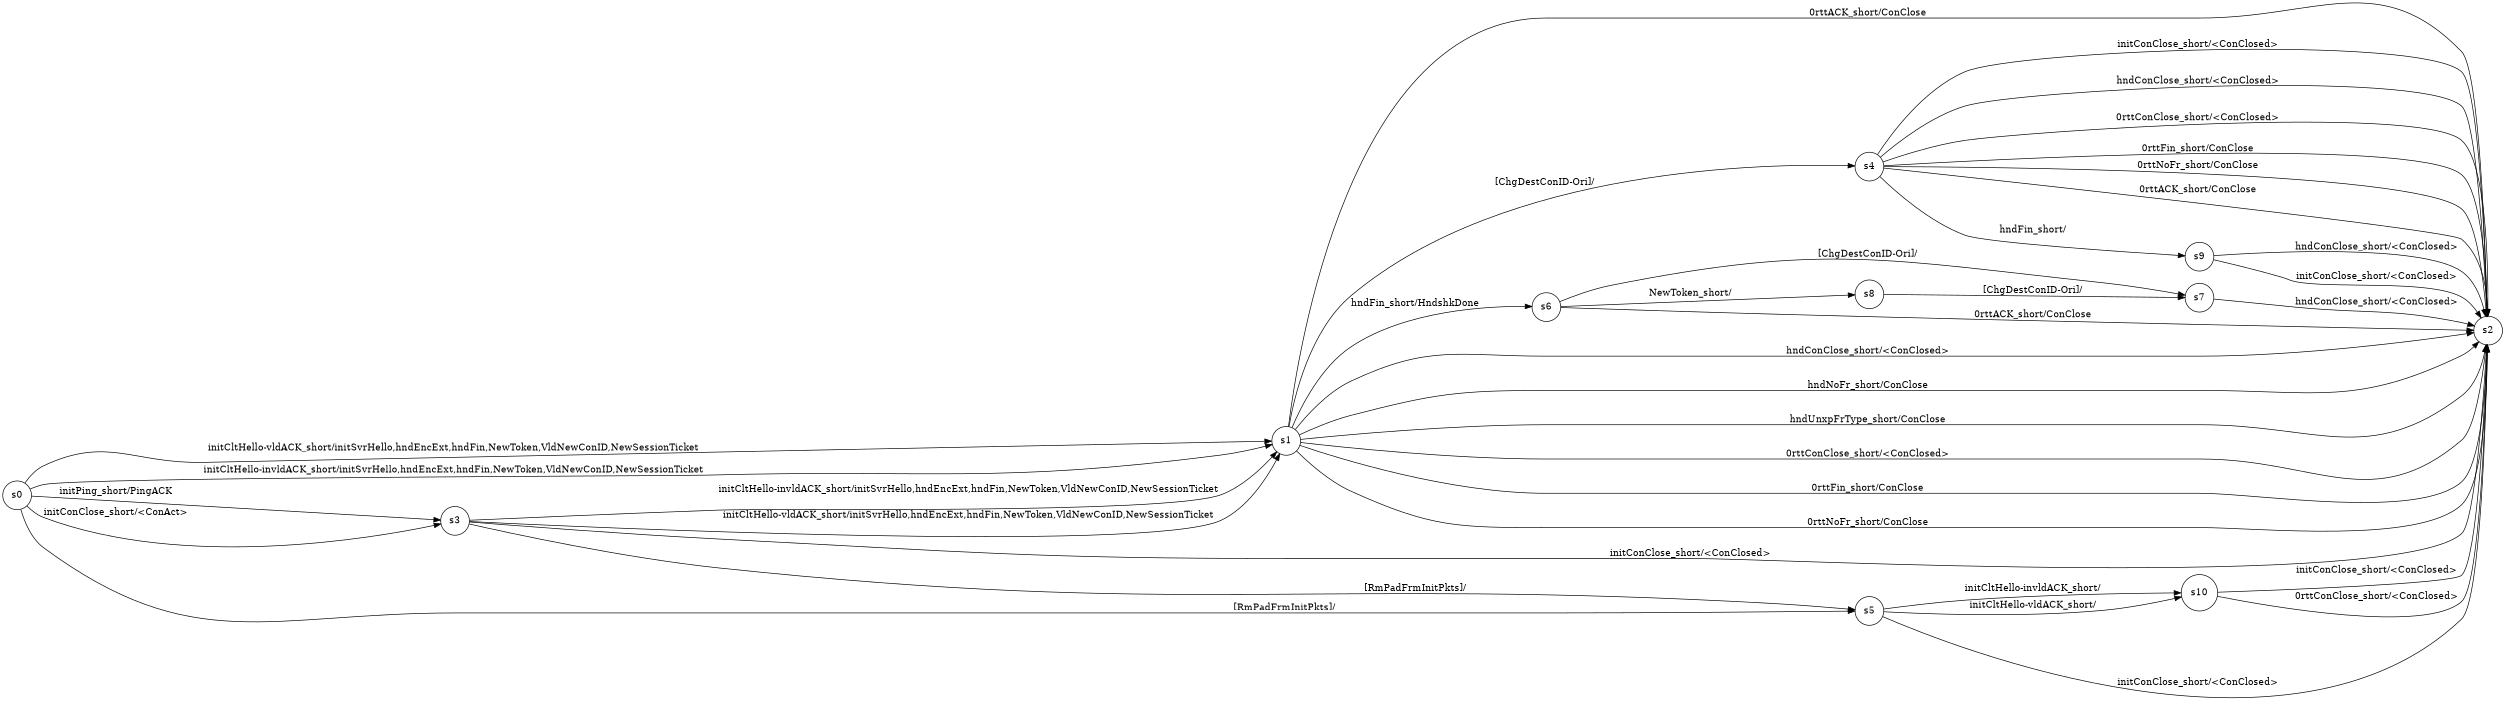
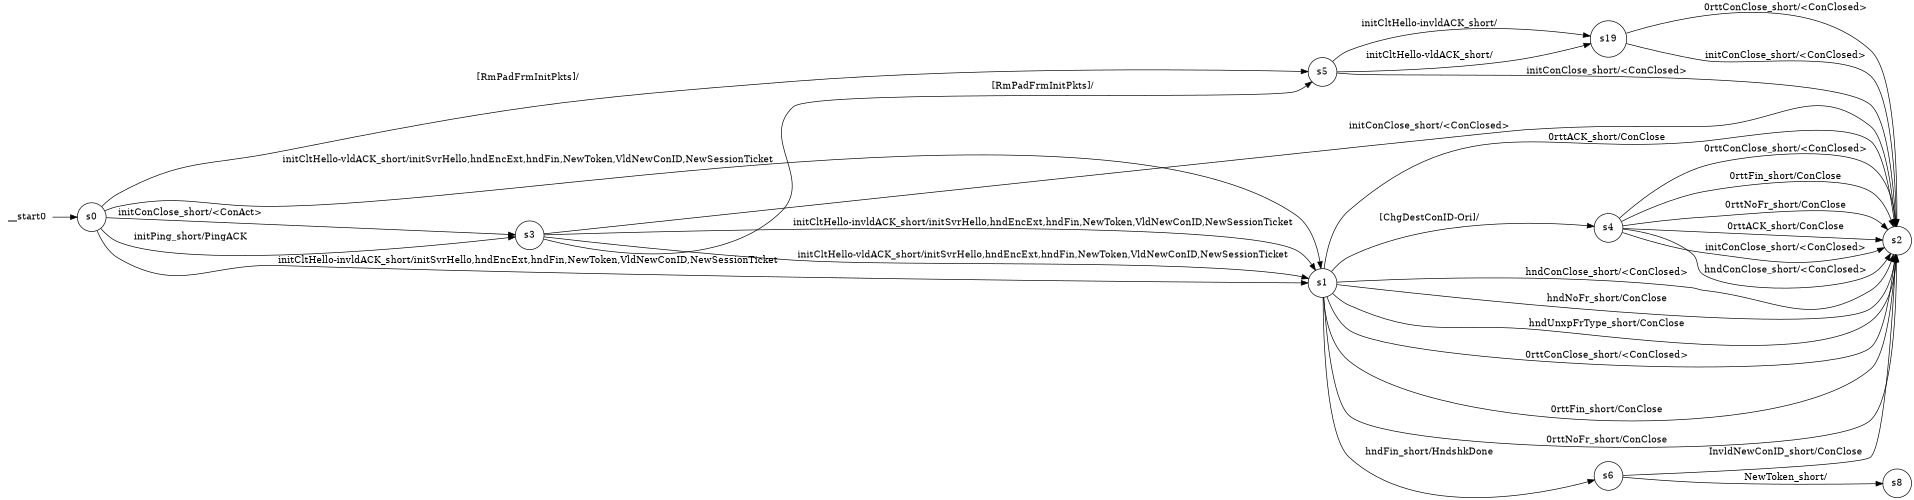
none -> (28, 217)
(2199, 257) -> none
(2199, 298) -> none
(2034, 315) -> (1787, 452)
(2199, 593) -> (1608, 39)
